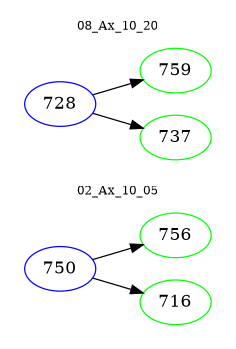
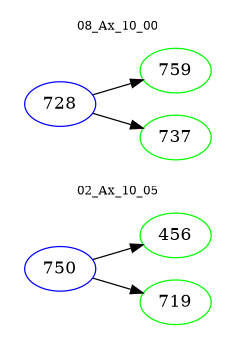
(118, 27) -> (118, 27)
(176, 235) -> (176, 235)
(176, 302) -> (176, 302)
